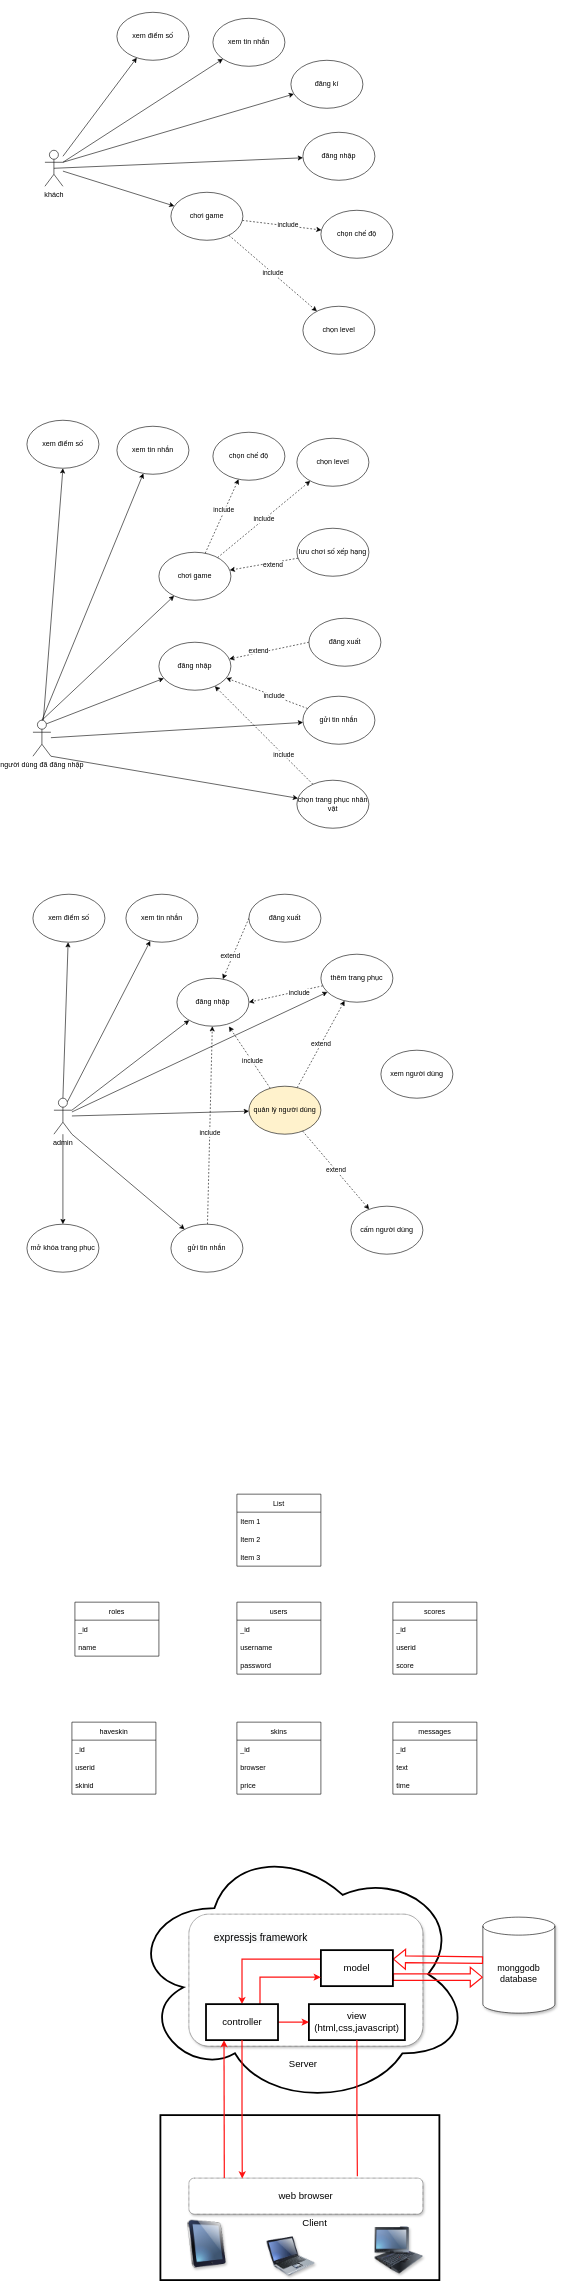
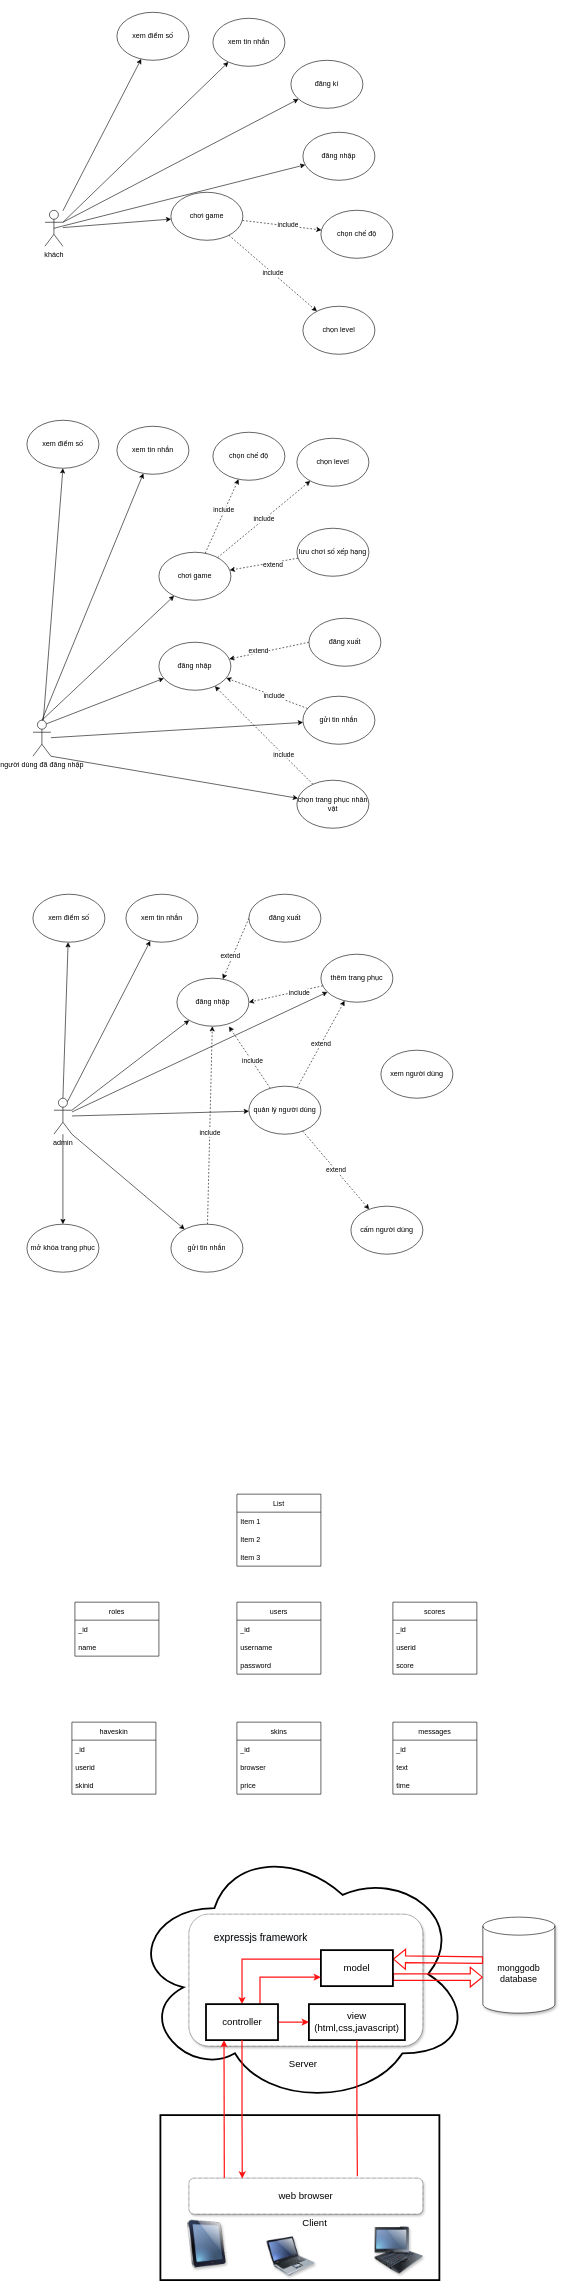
(54, 168) -> (54, 228)
(285, 1110) -> (285, 1110)
